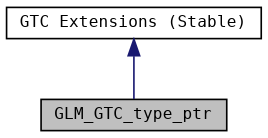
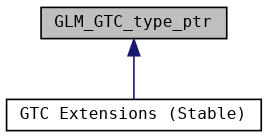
(134, 78) -> (134, 78)
